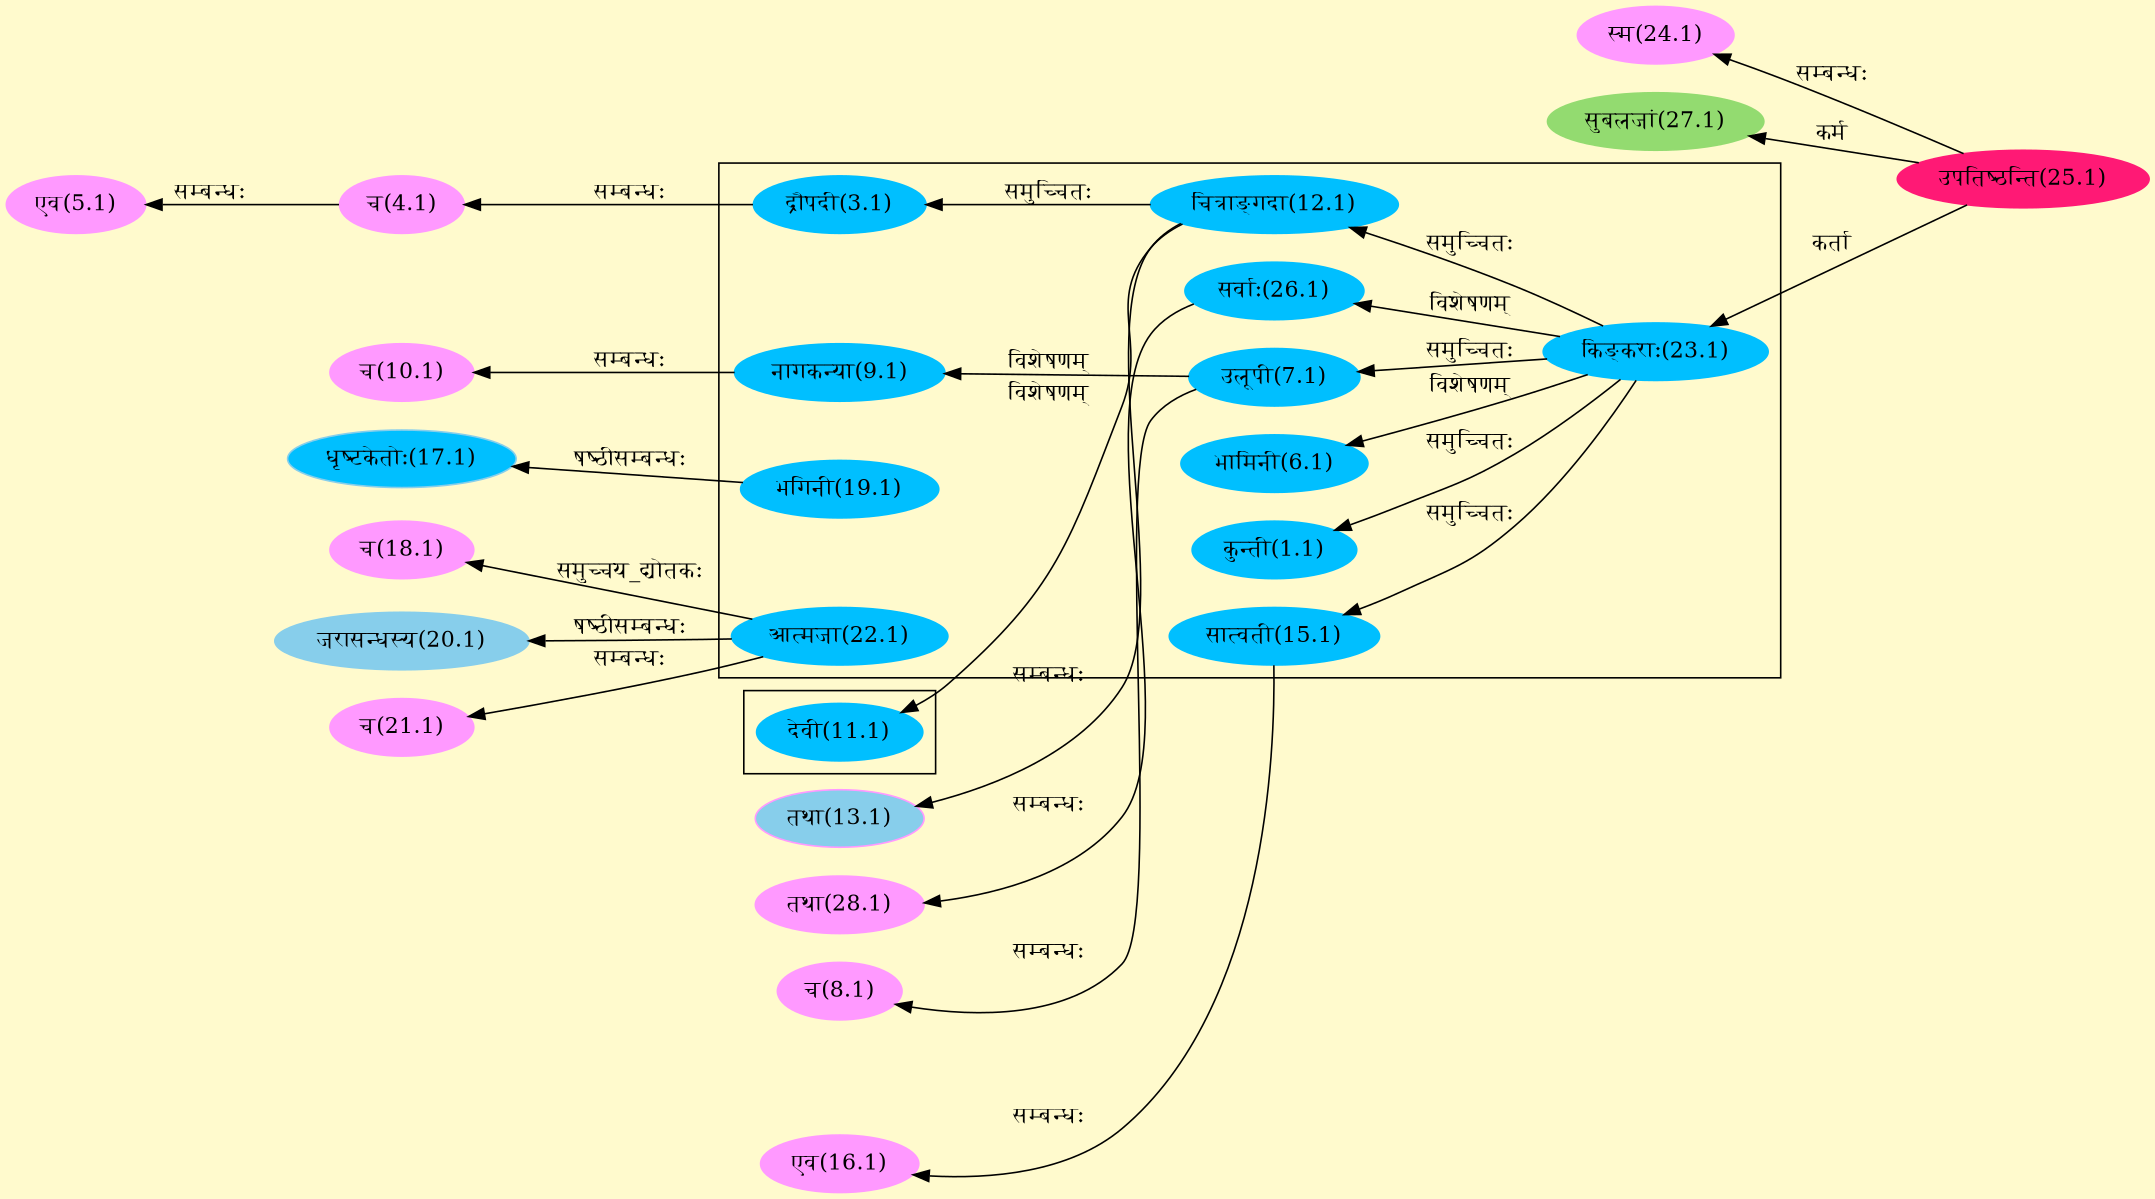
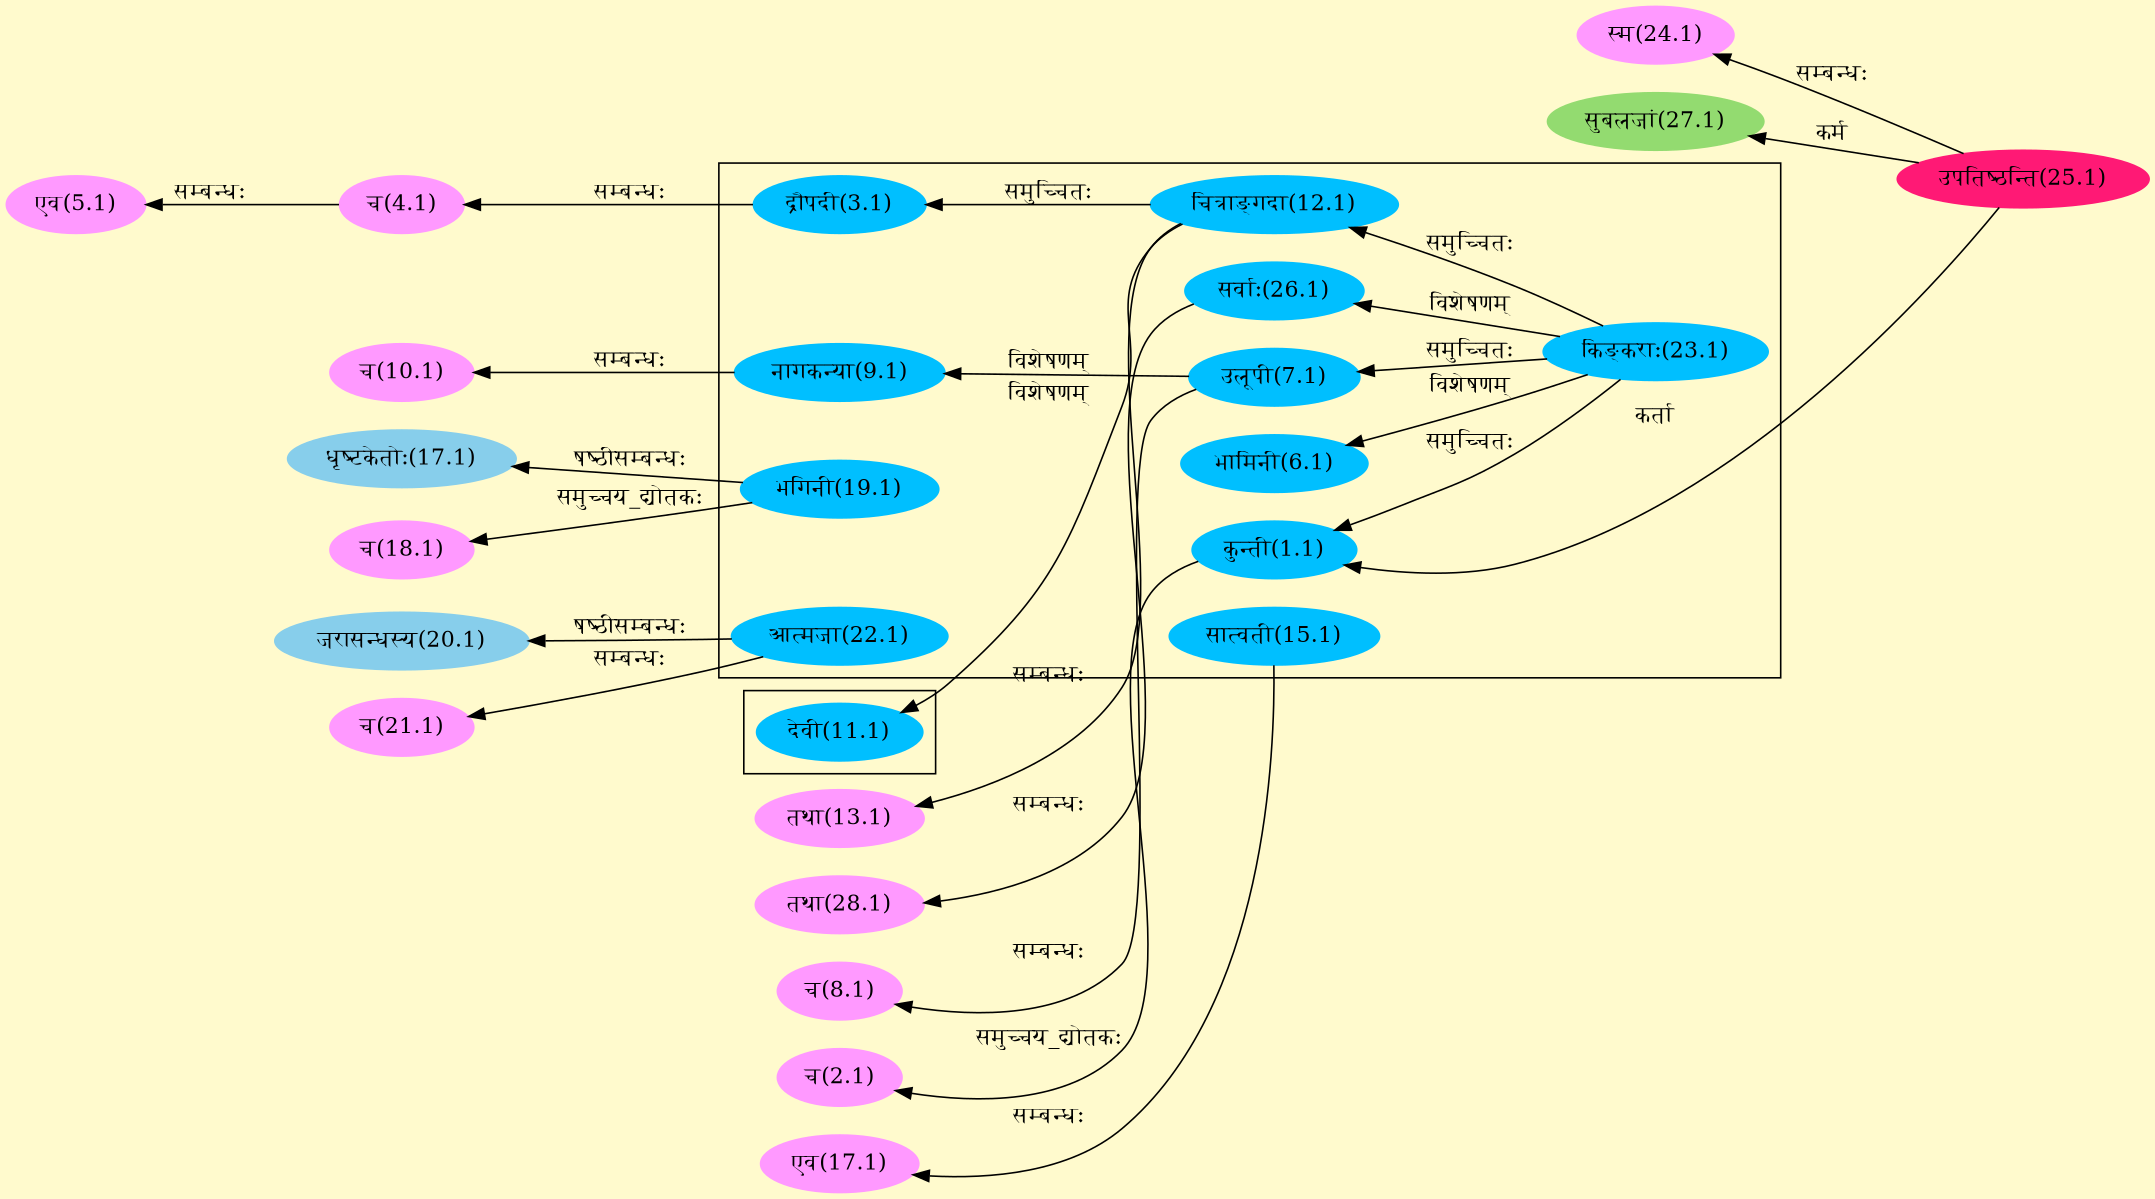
(1846, 262) -> (1719, 467)
(402, 459) -> (402, 459)
(1519, 522) -> none
(618, 592) -> (620, 522)
(840, 818) -> (840, 818)
none -> (840, 1077)
(840, 1164) -> (840, 1164)
